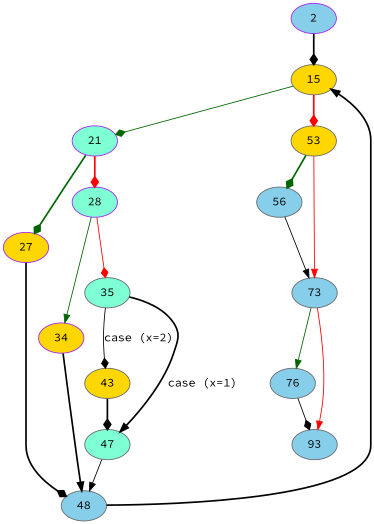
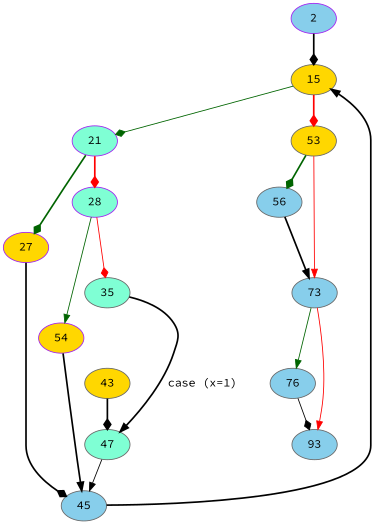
(295, 243) -> (295, 243)
(104, 333) -> none
(61, 338) -> (61, 338)
(84, 506) -> (84, 506)
